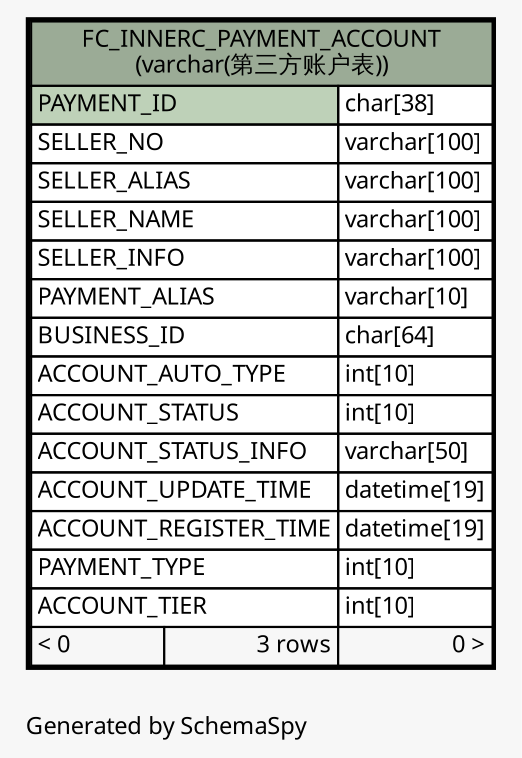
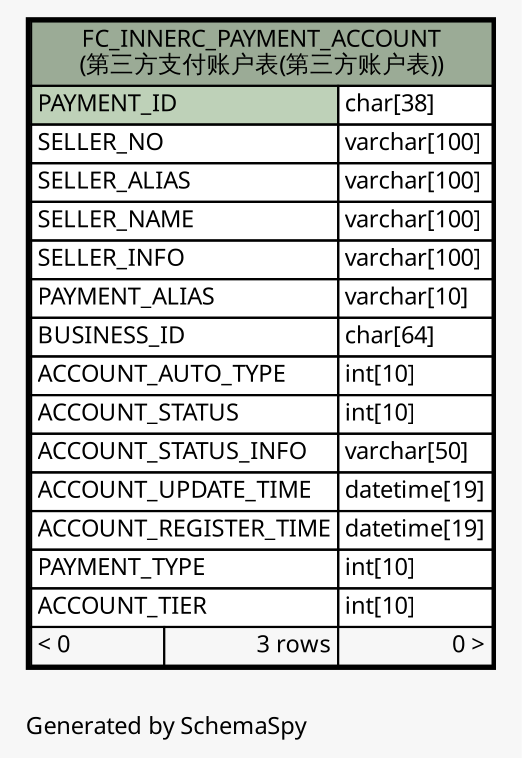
(262, 65) -> (262, 65)
